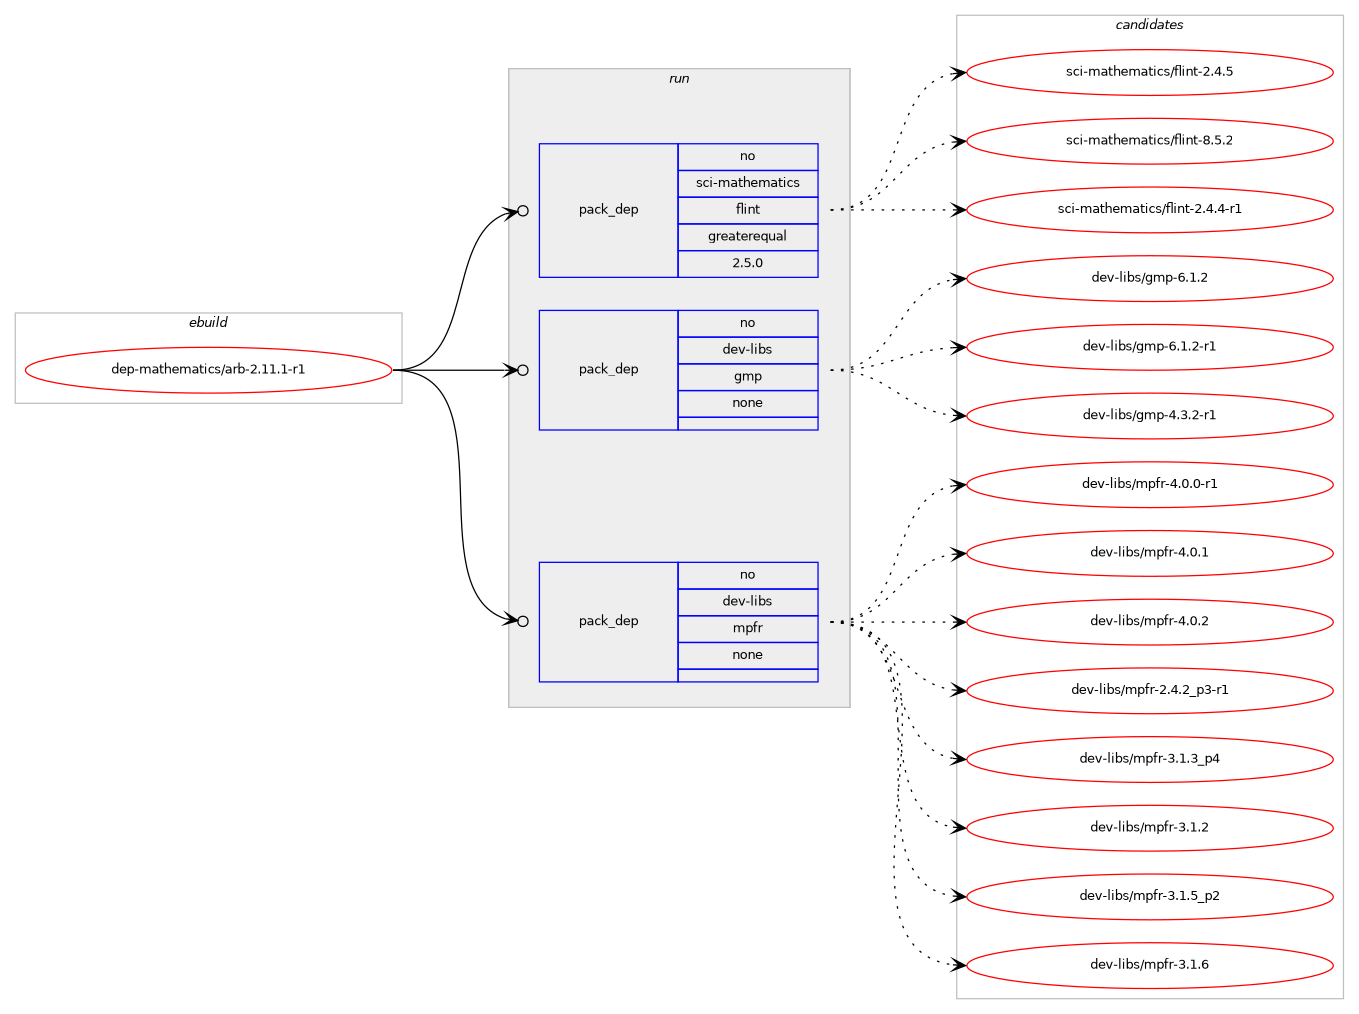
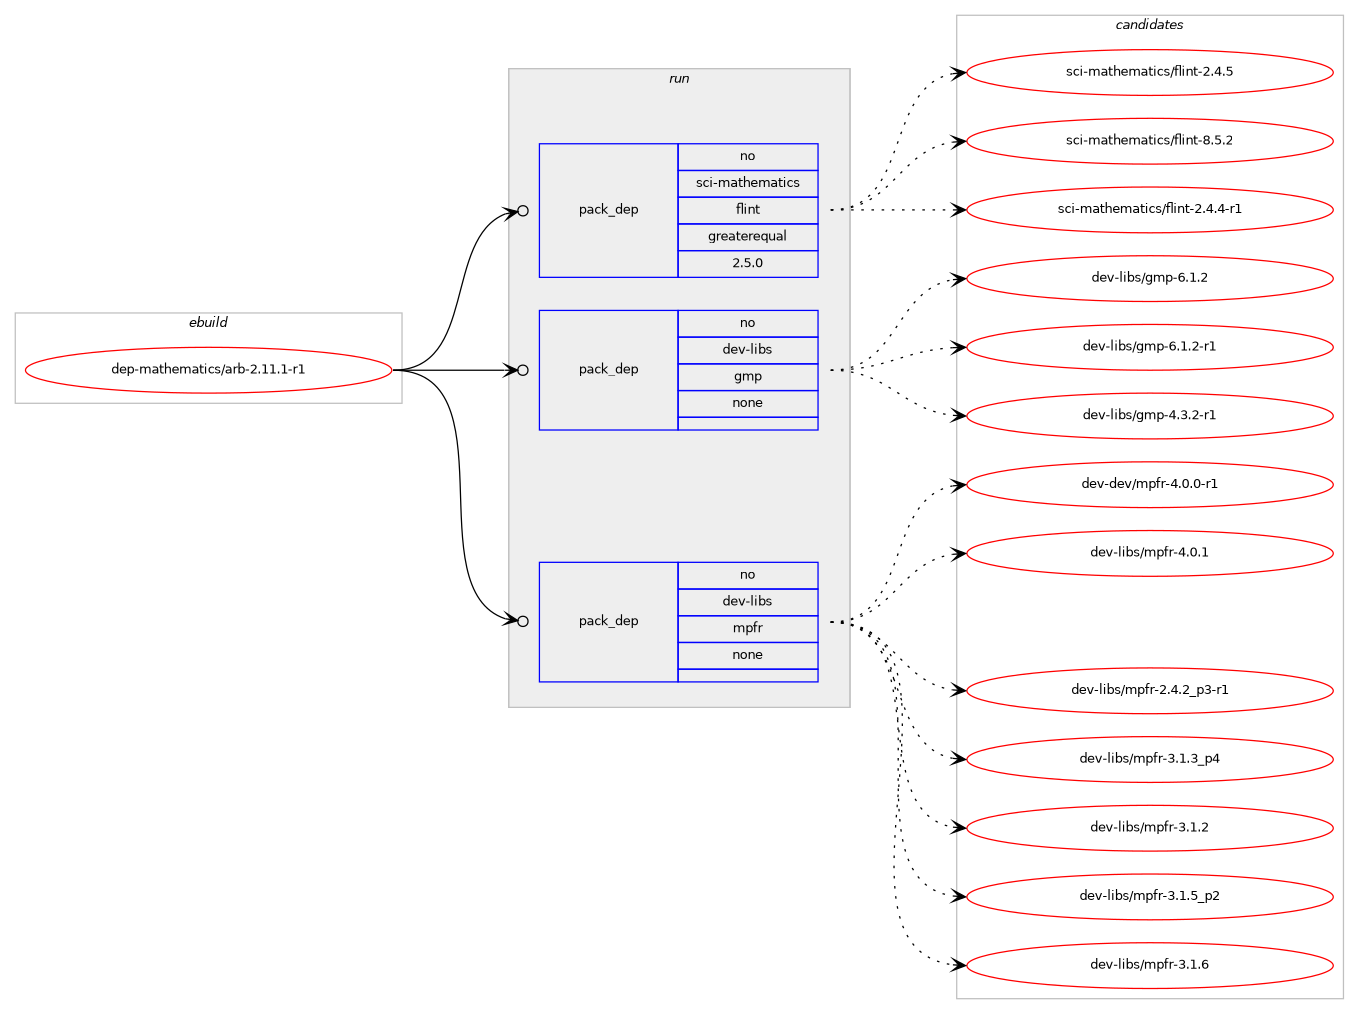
(1150, 485) -> (1150, 485)
(1150, 622) -> none
